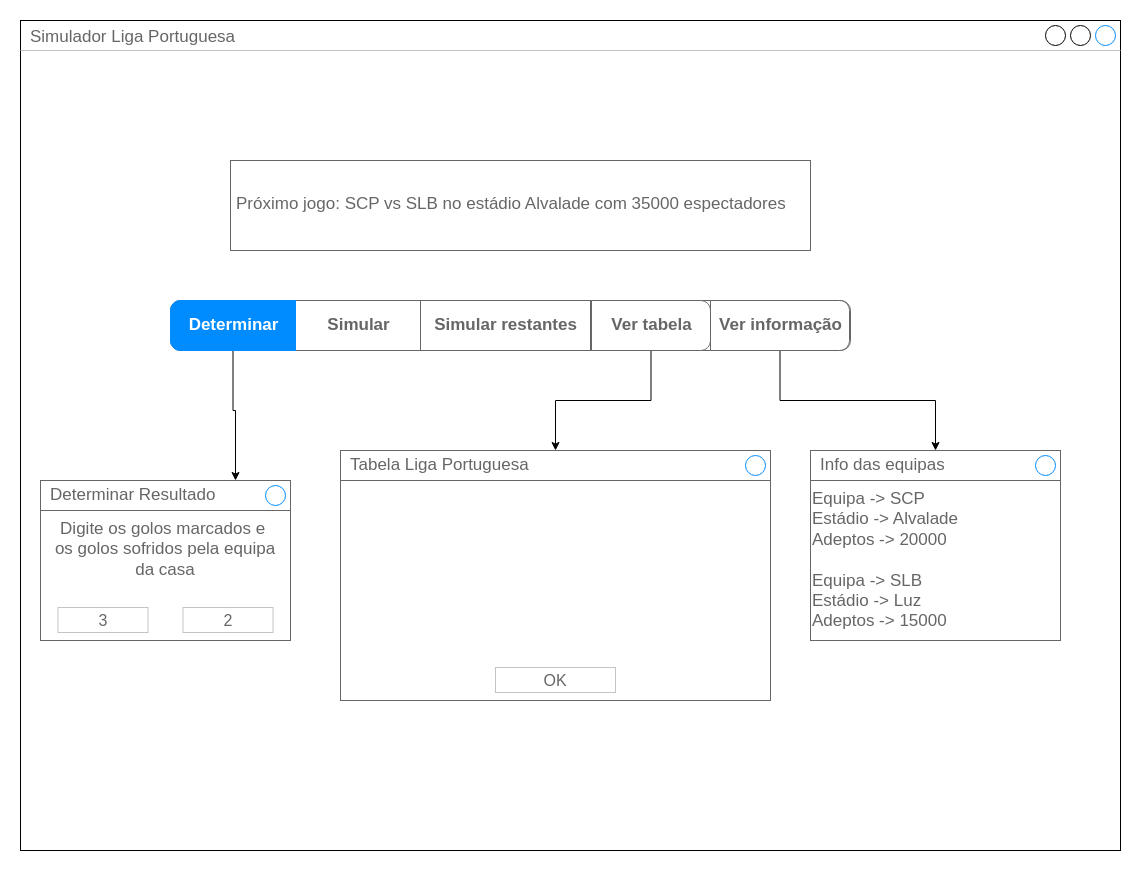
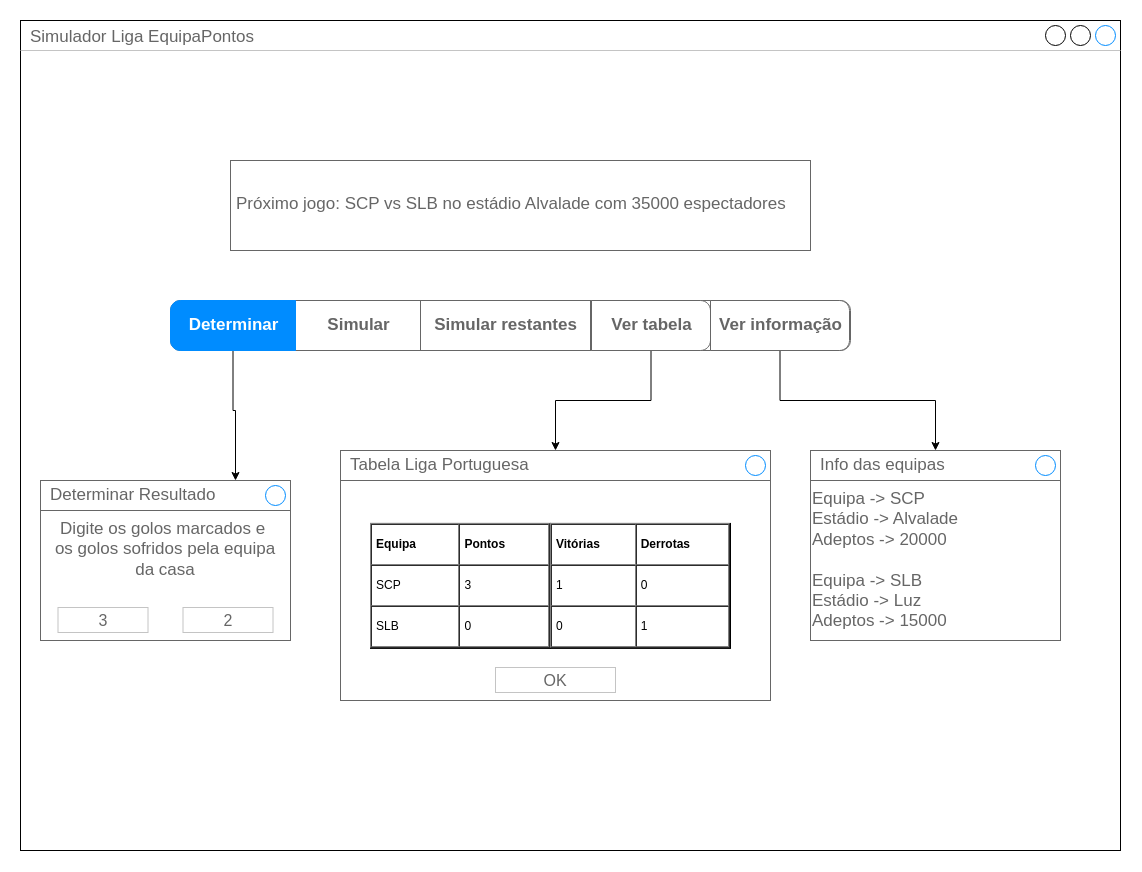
(138, 38) -> (146, 38)
none -> (461, 586)
none -> (641, 586)
